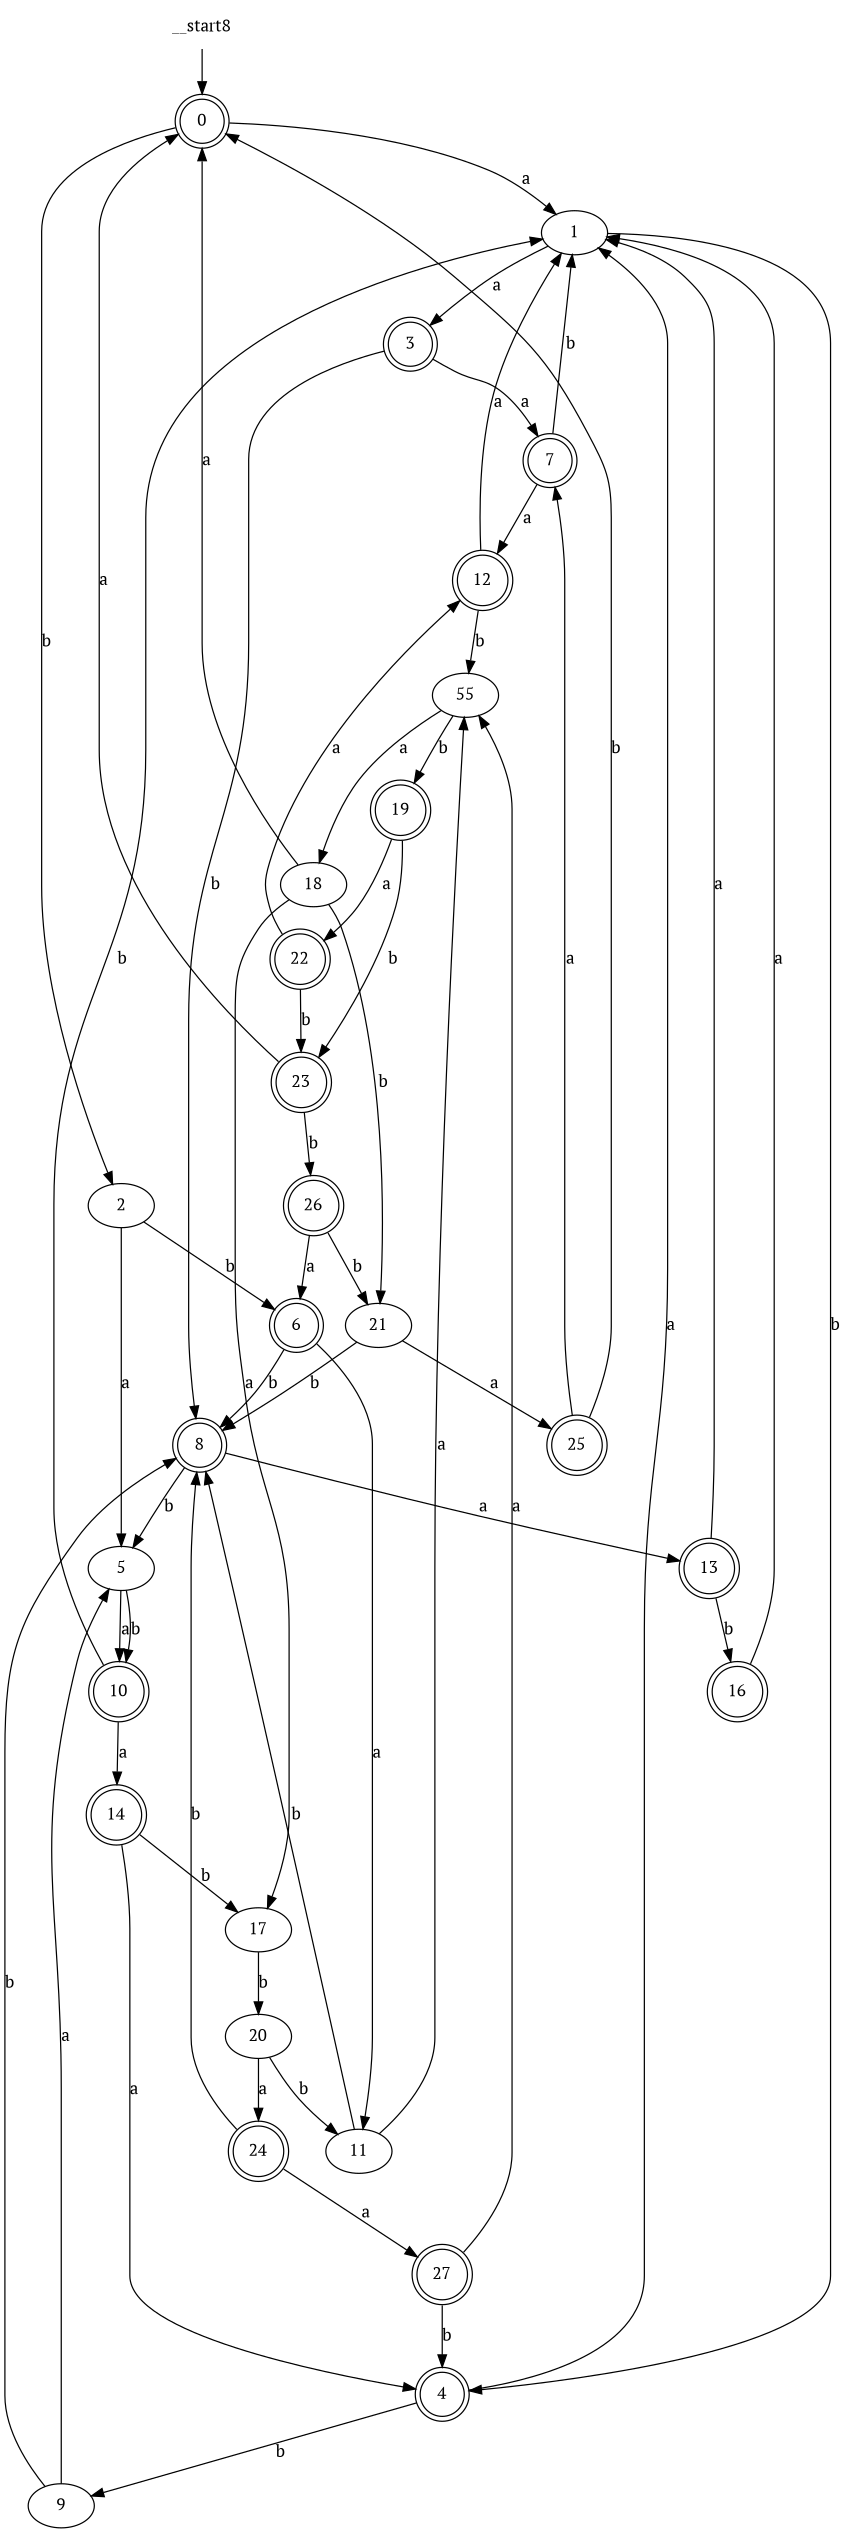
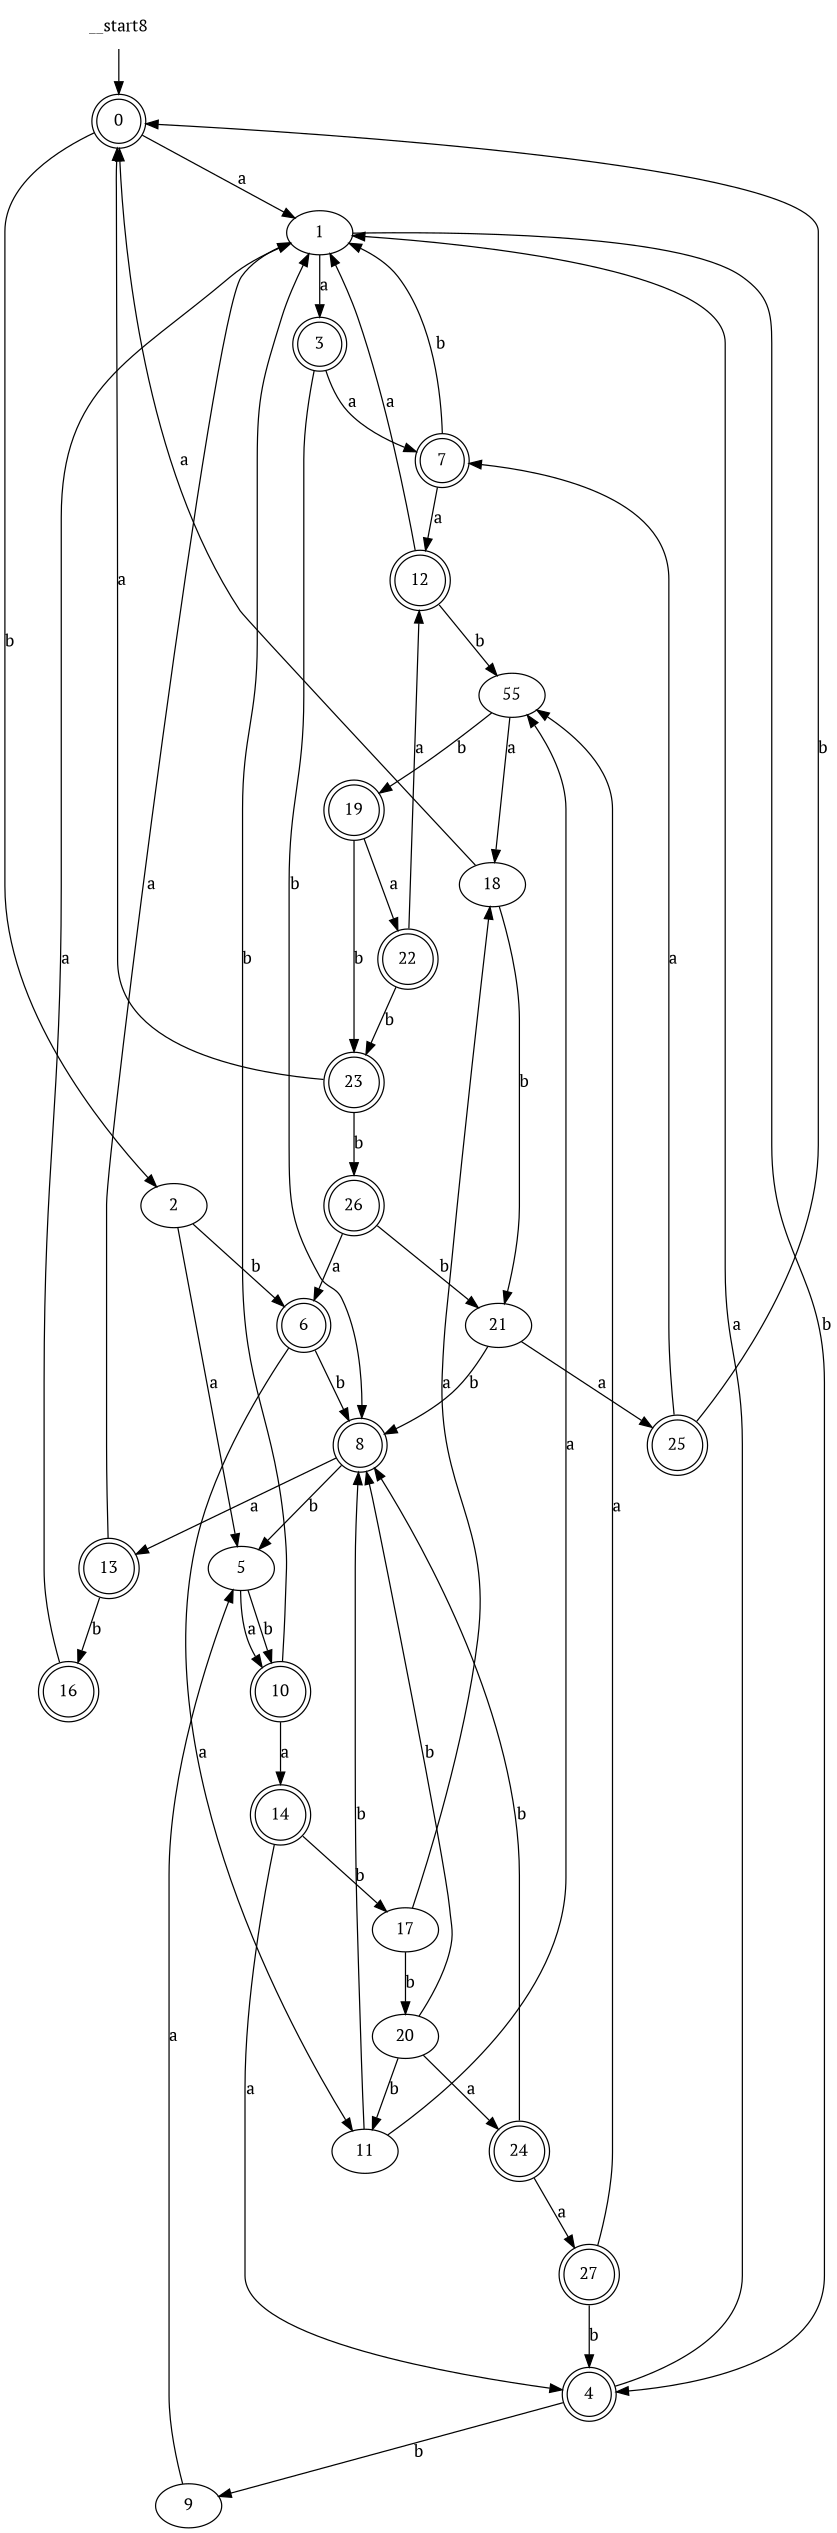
(245, 1392) -> (443, 1419)
(5, 1951) -> (423, 1752)
